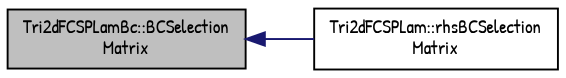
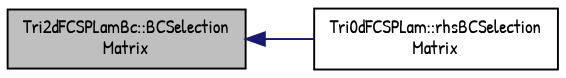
(436, 39) -> (436, 39)
